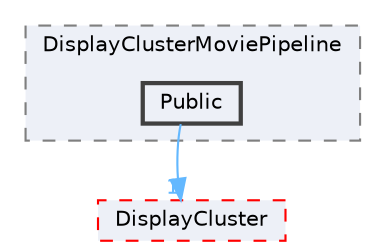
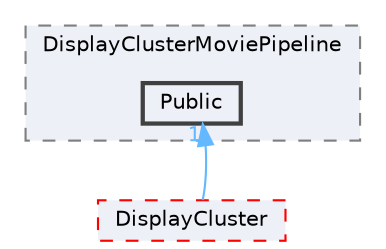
(178, 154) -> (206, 173)
